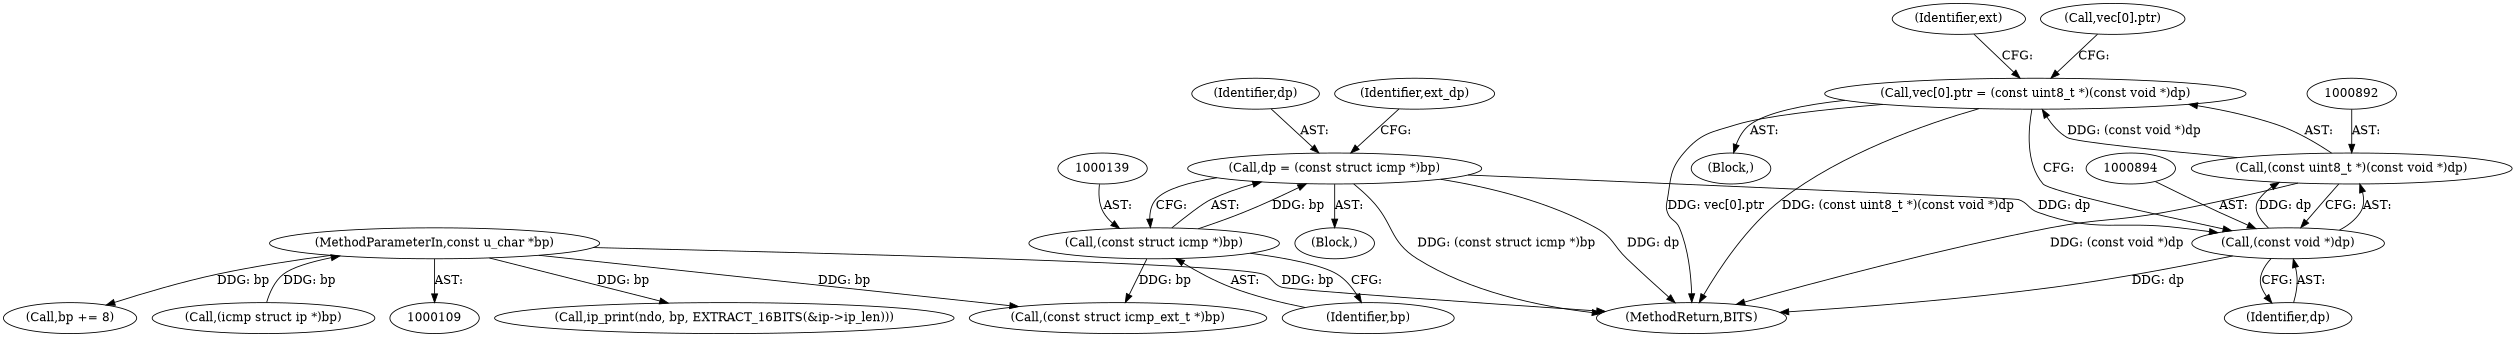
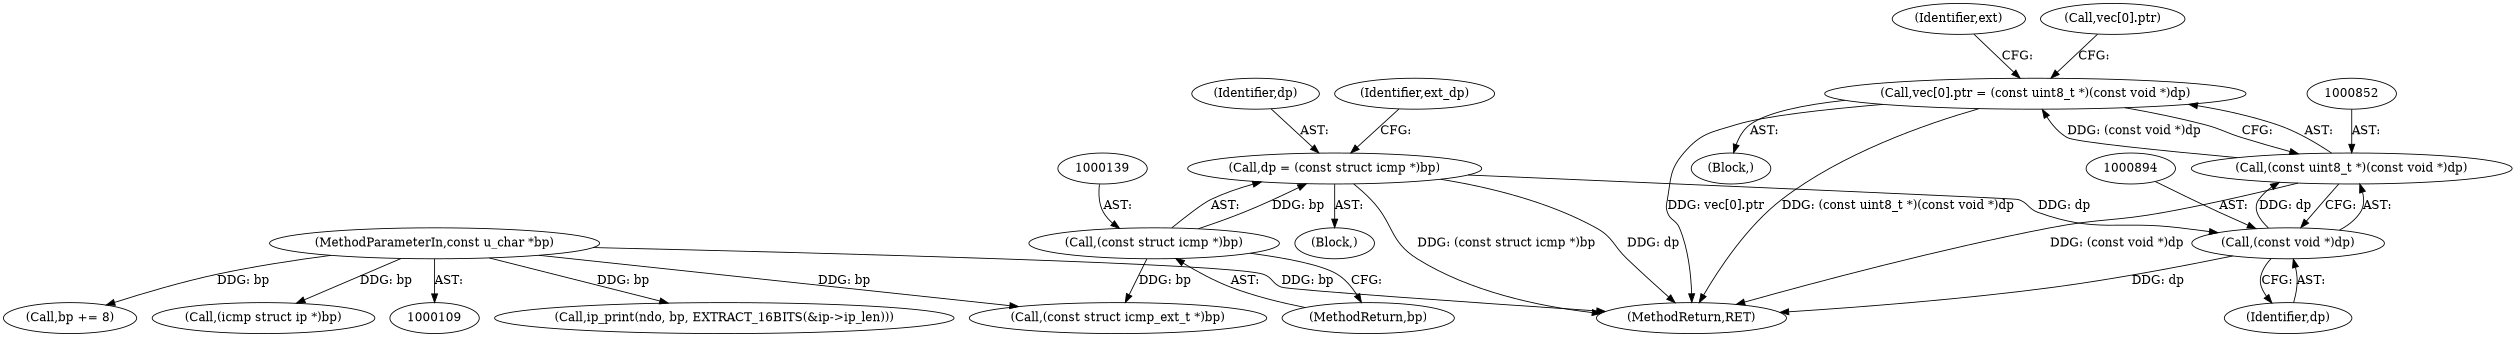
(2352, 94) -> (2352, 94)
(1175, 188) -> none
(2095, 200) -> (2209, 126)
(291, 270) -> (353, 279)
(1368, 318) -> (1368, 318)
(1692, 318) -> (1692, 318)
